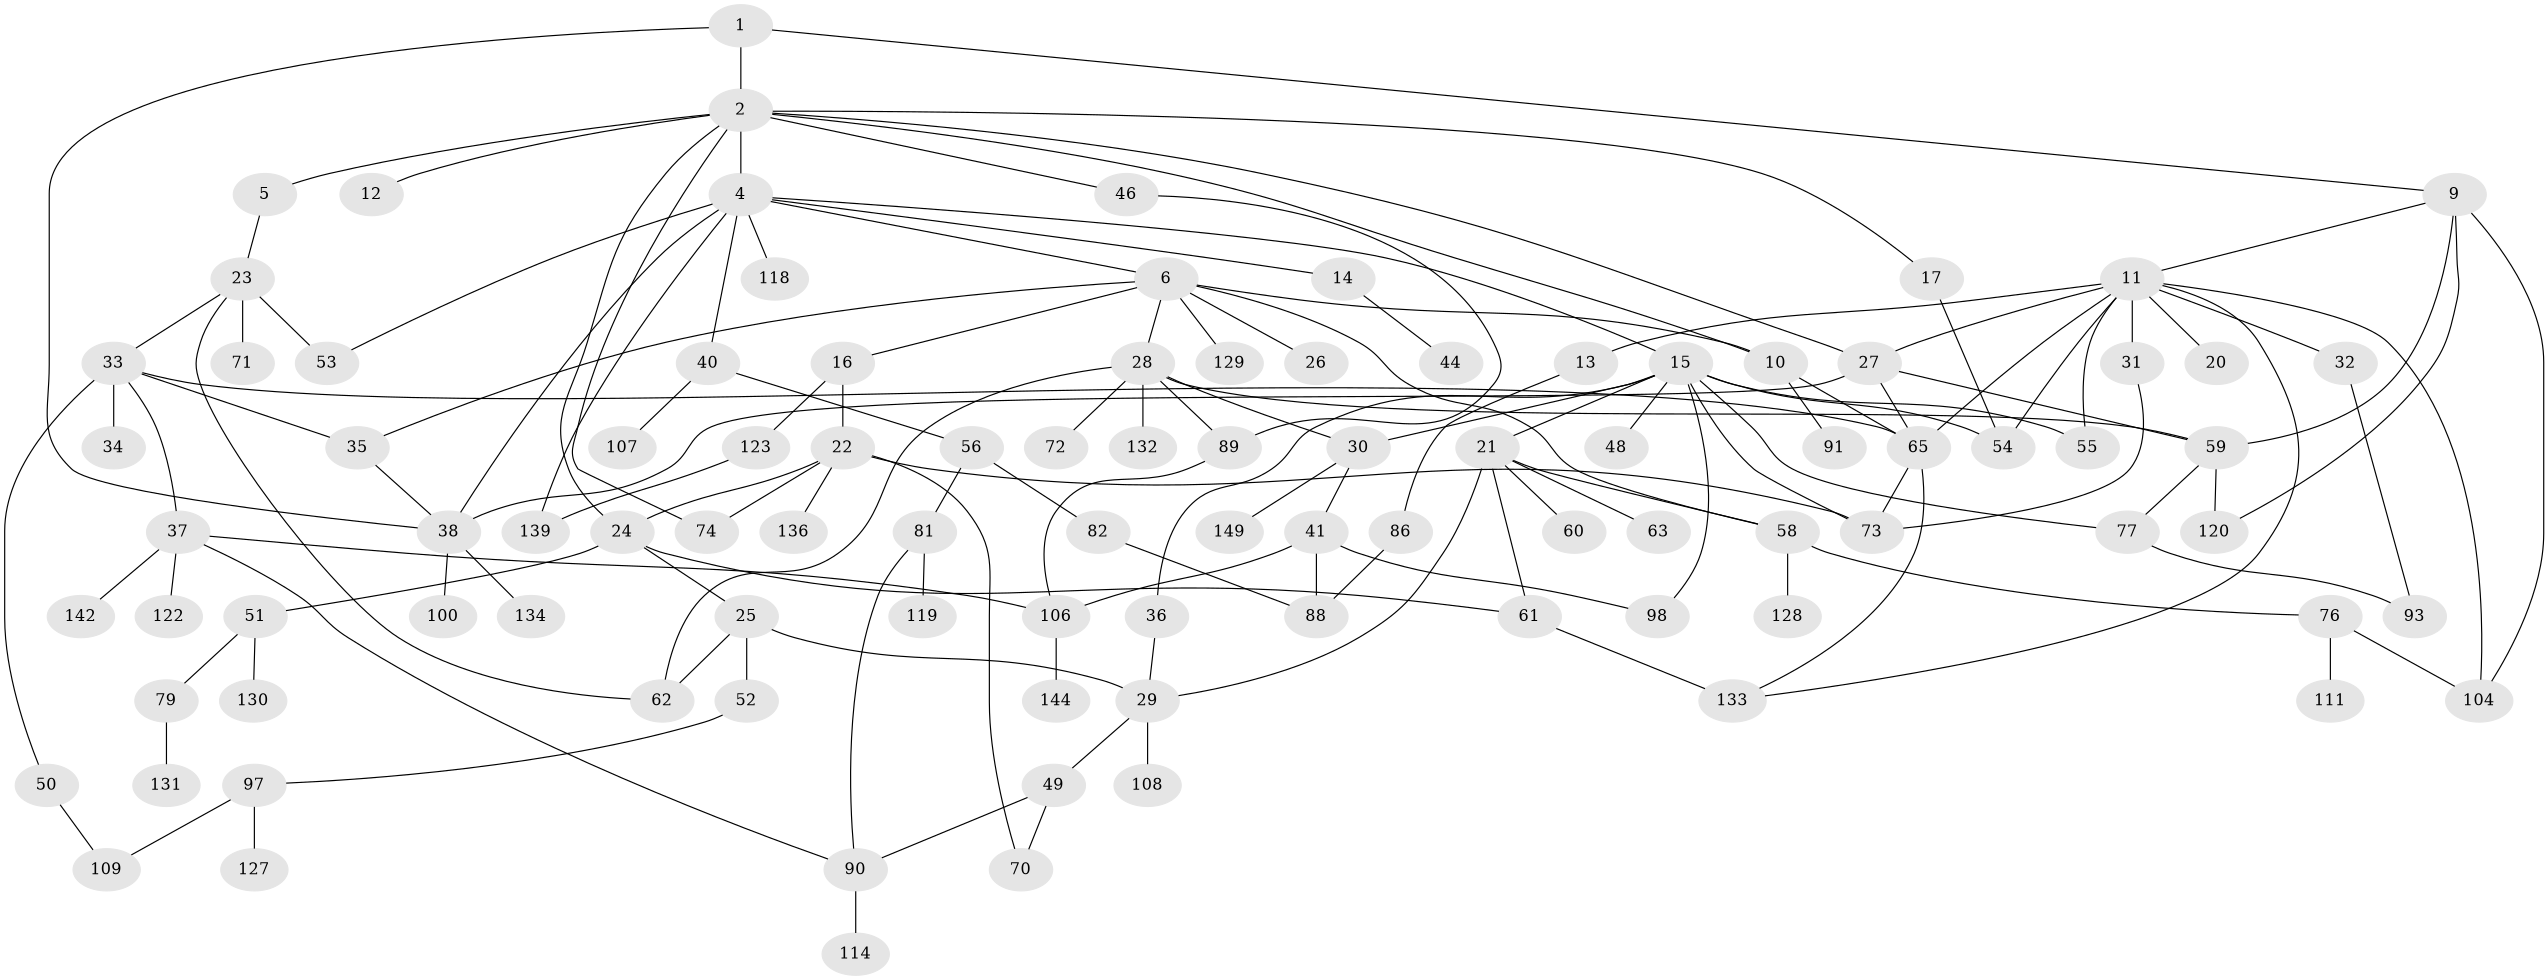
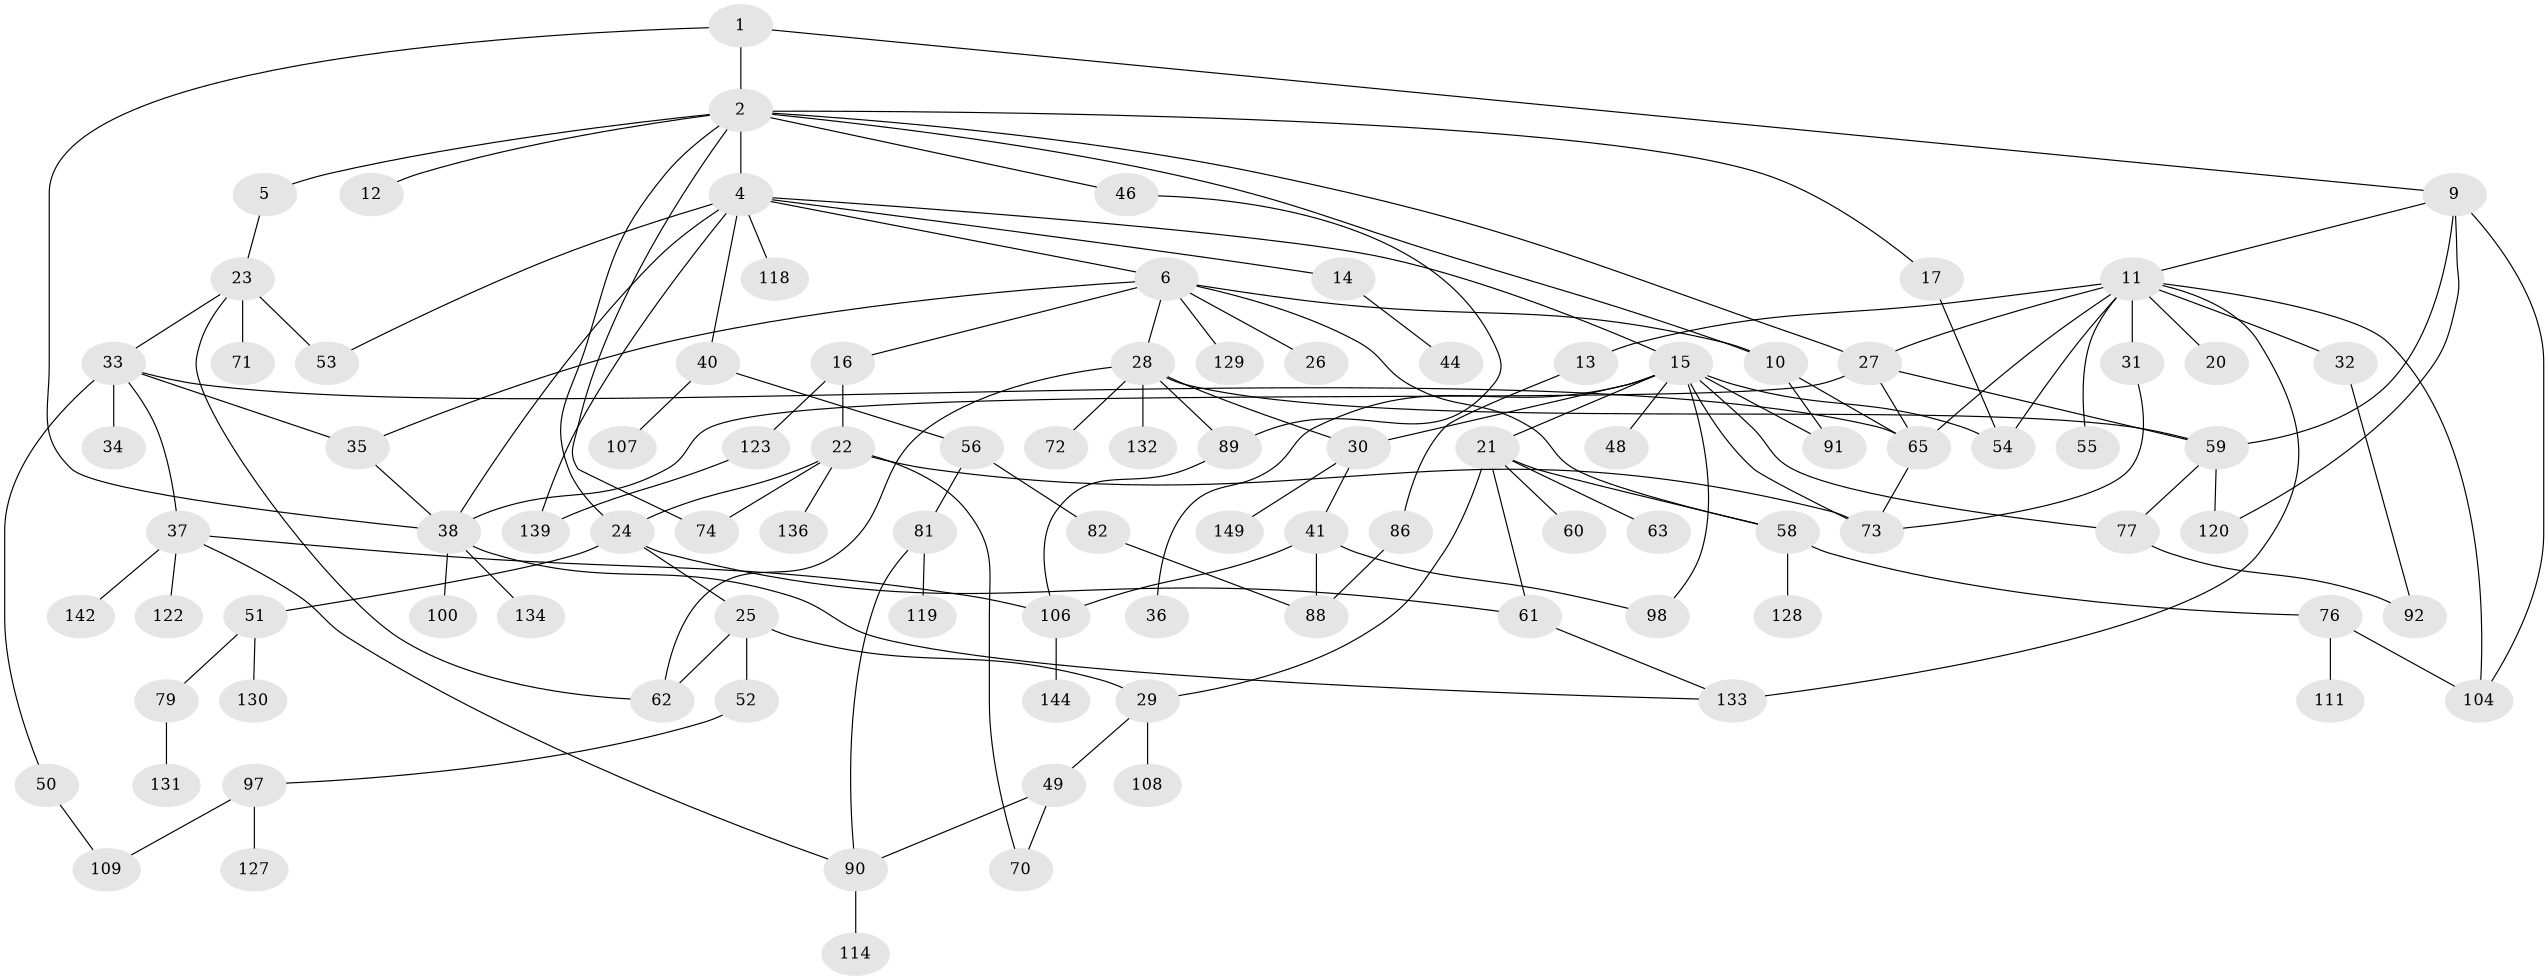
(1904, 404) -> (1745, 399)
(1880, 604) -> (1078, 667)
(2415, 617) -> (2415, 617)
(1152, 659) -> none
